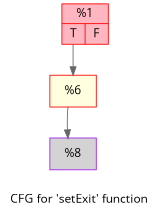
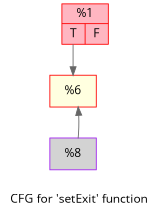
(67, 118) -> (79, 127)
